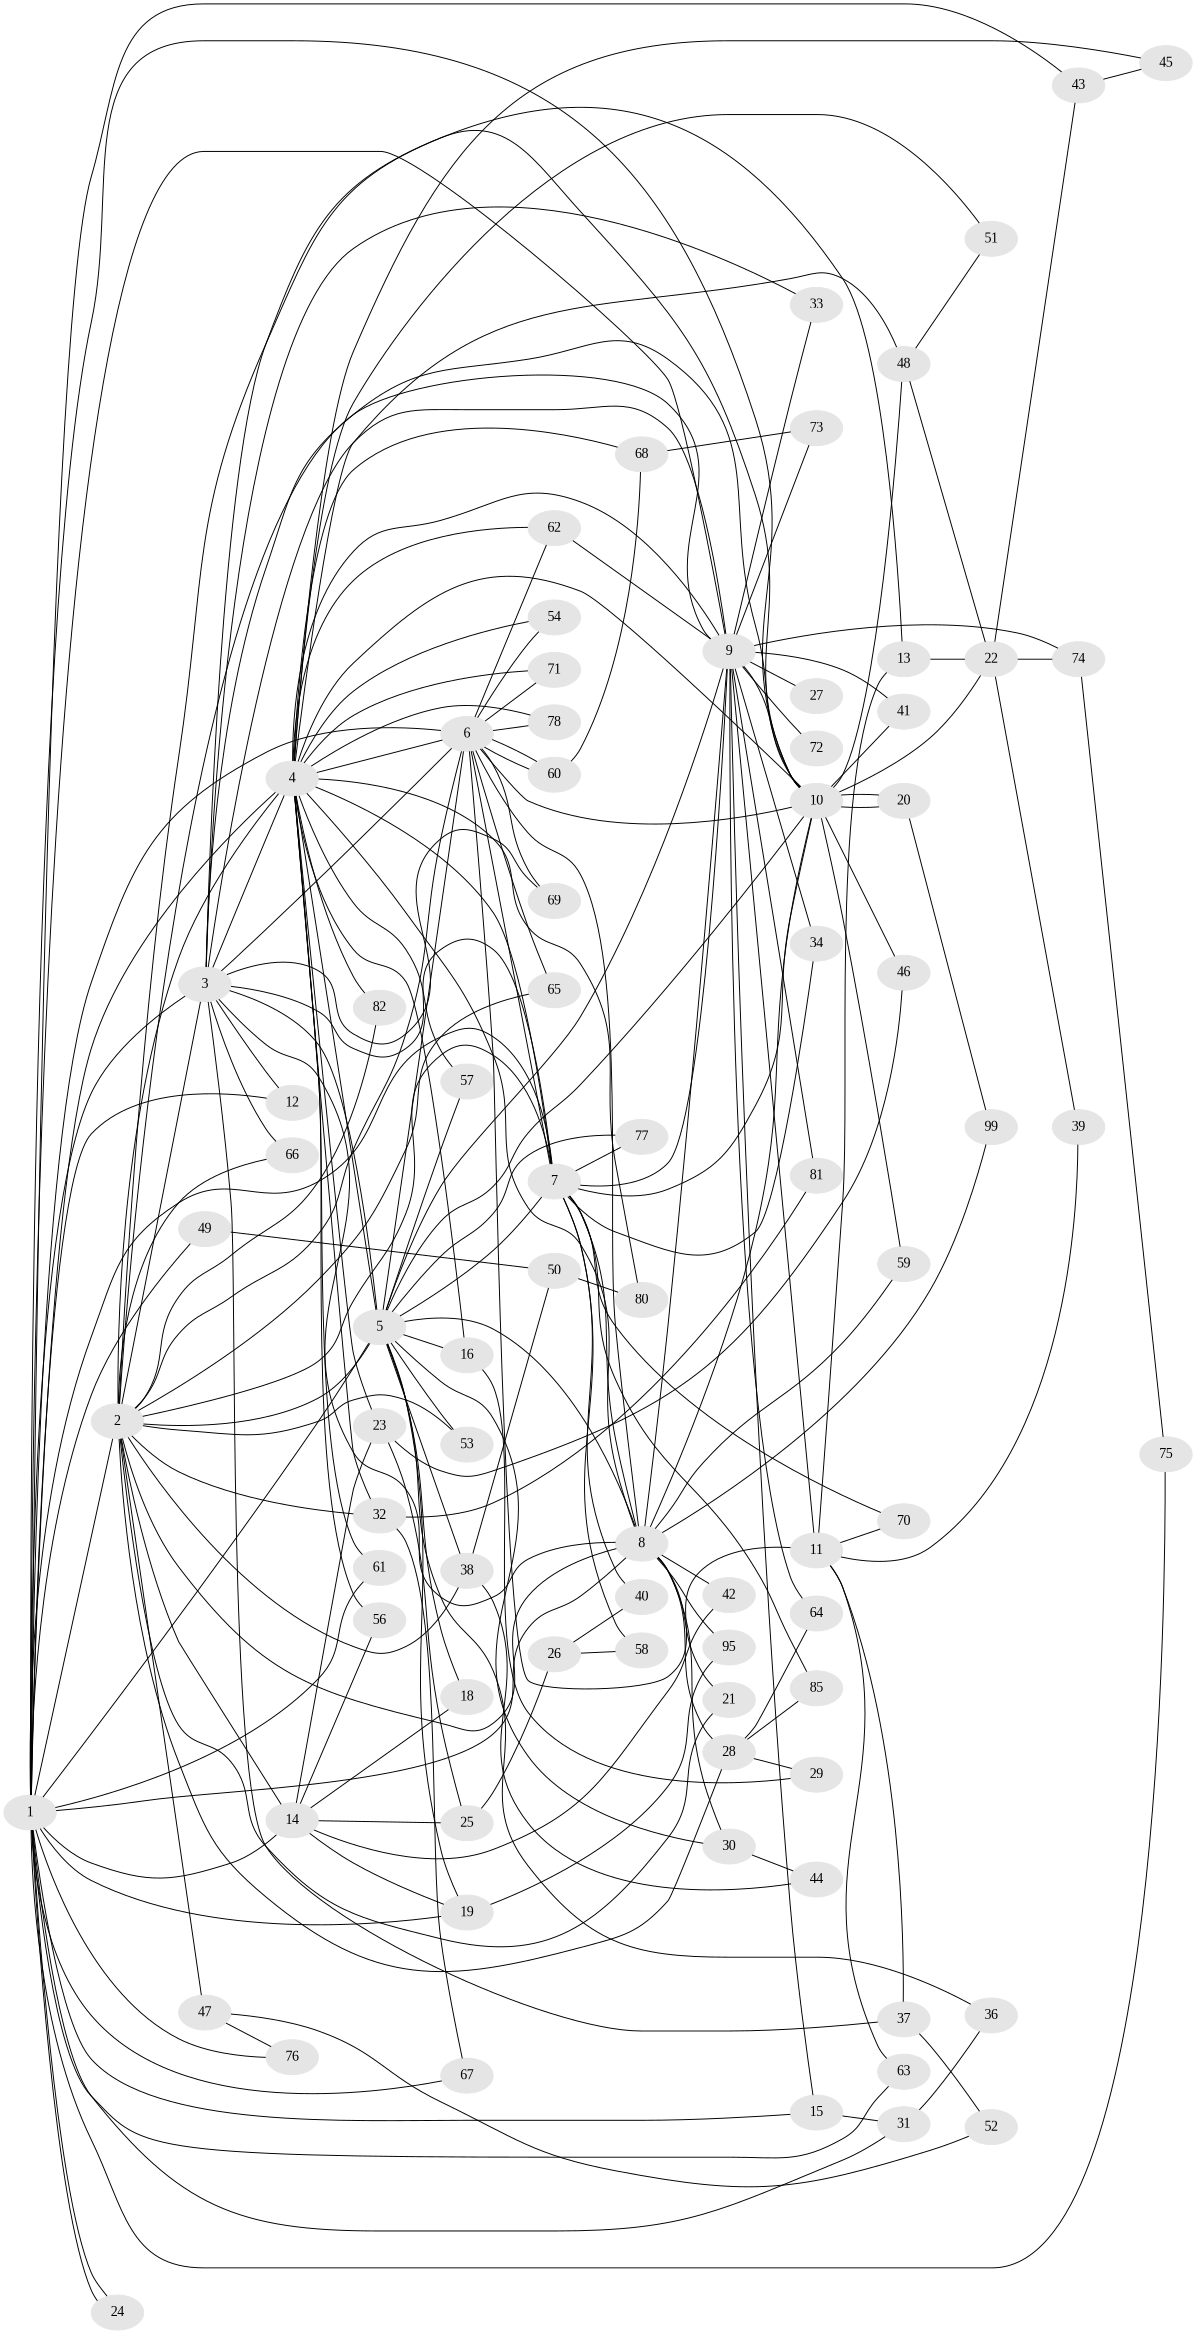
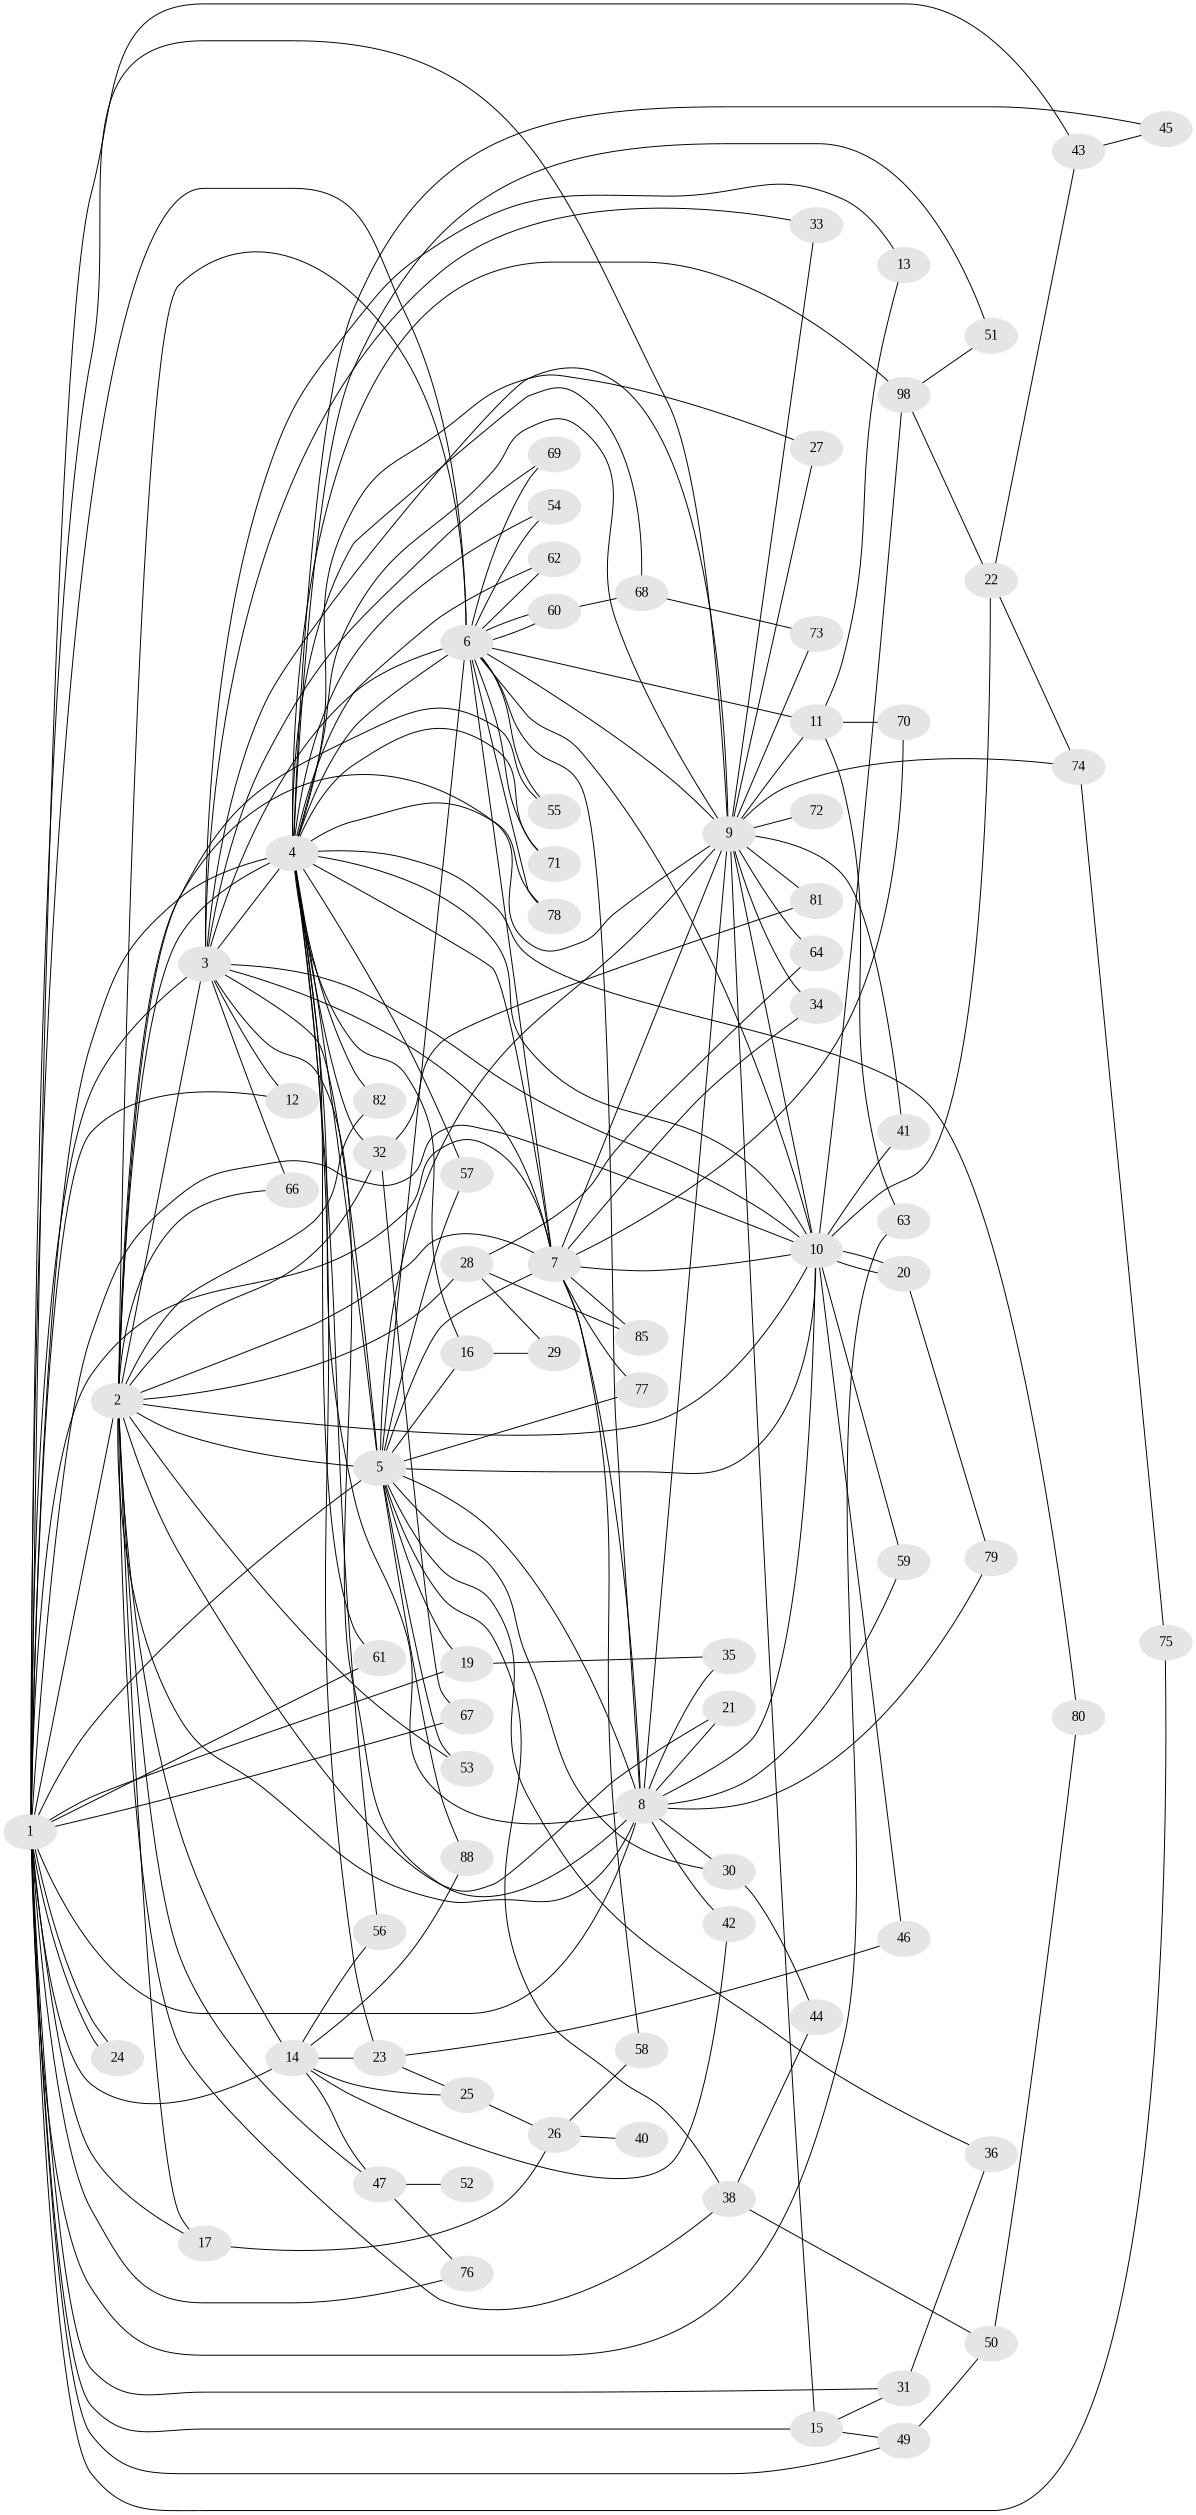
(904, 364) -> (904, 395)
none -> (409, 453)
(642, 590) -> (605, 730)
(948, 659) -> none
(554, 990) -> (554, 812)
(991, 1127) -> (991, 1558)
(1079, 1127) -> none
(591, 1491) -> none
(685, 1648) -> none
(729, 1648) -> (729, 1656)
(467, 1697) -> (467, 1858)
(374, 1874) -> (336, 2121)
(904, 2019) -> none
none -> (205, 2244)
none -> (860, 2435)
